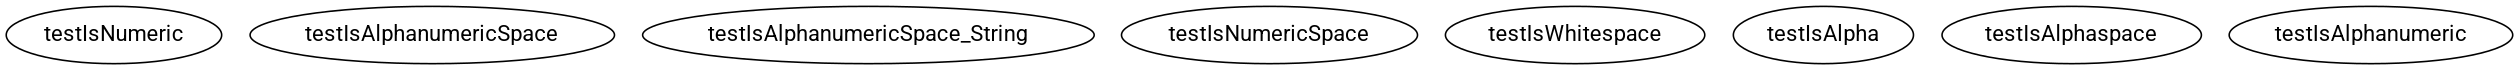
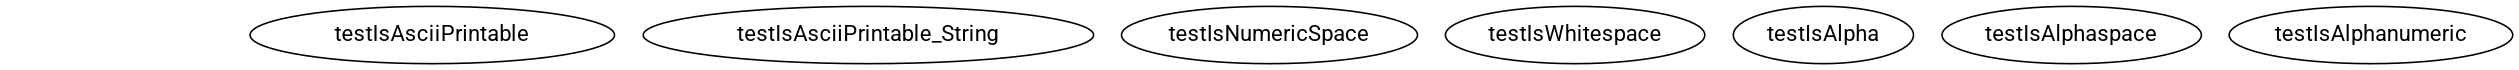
(114, 35) -> none
(432, 35) -> (432, 35)
(868, 35) -> (868, 35)
